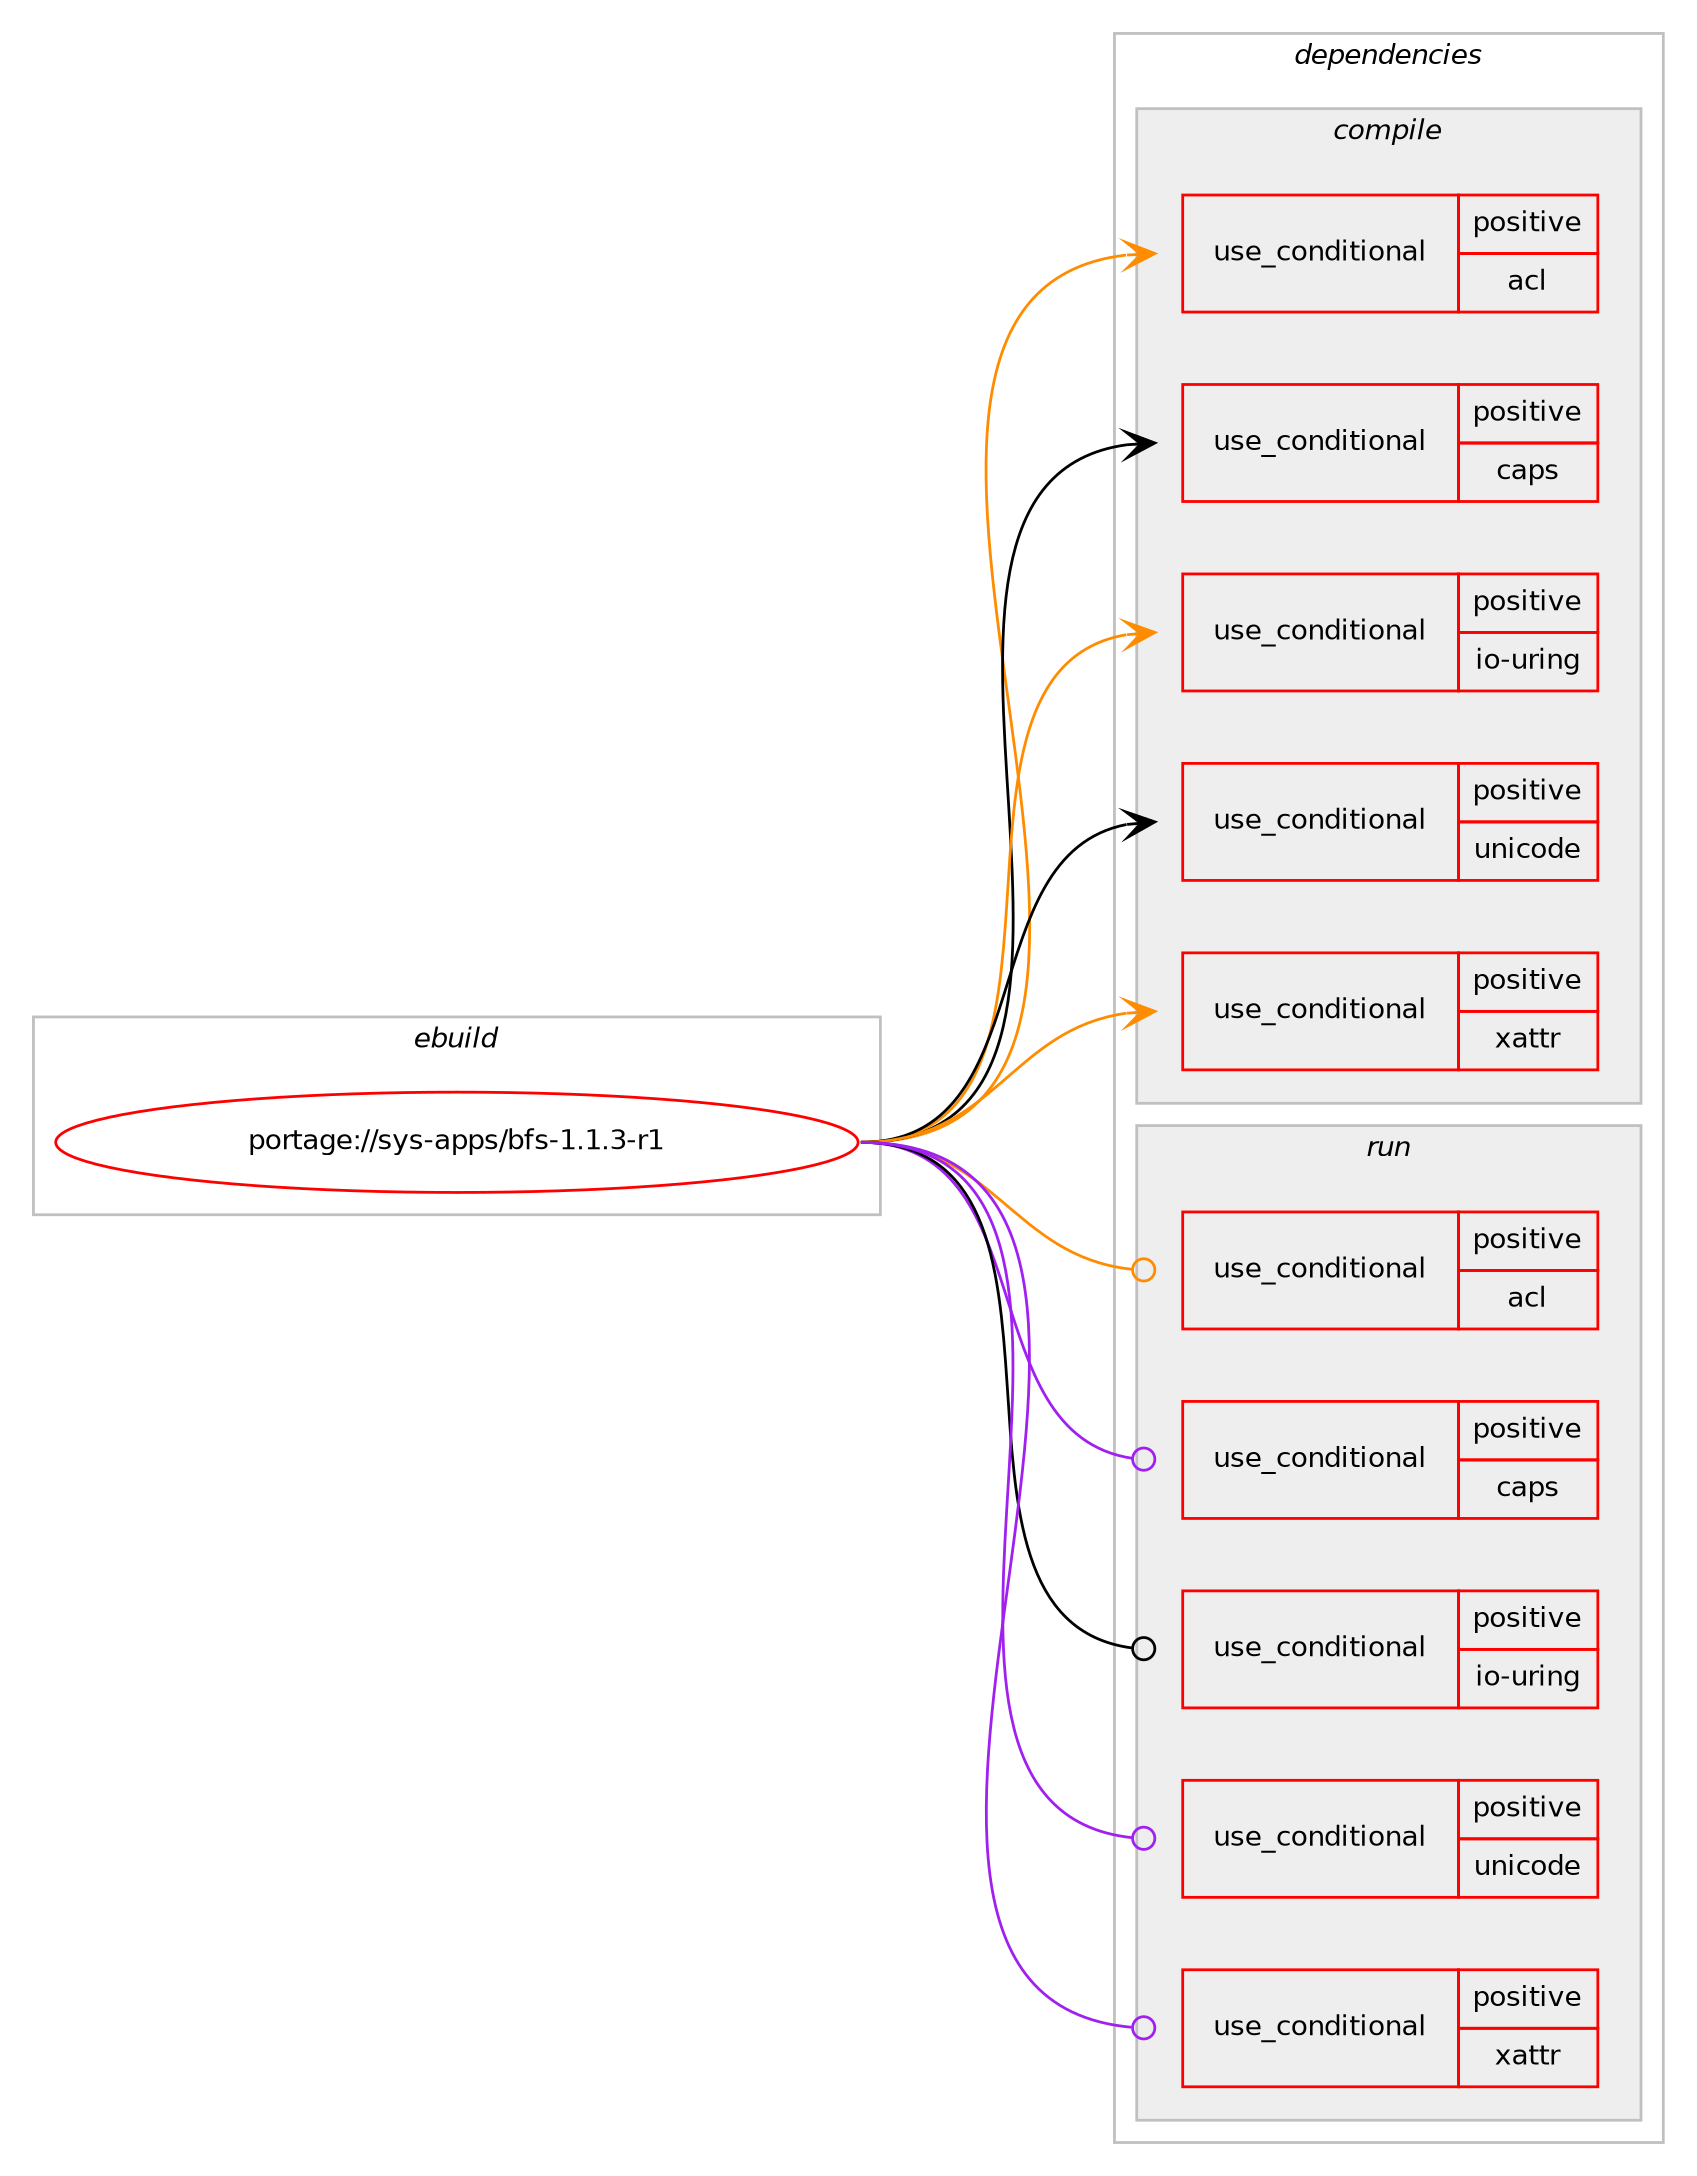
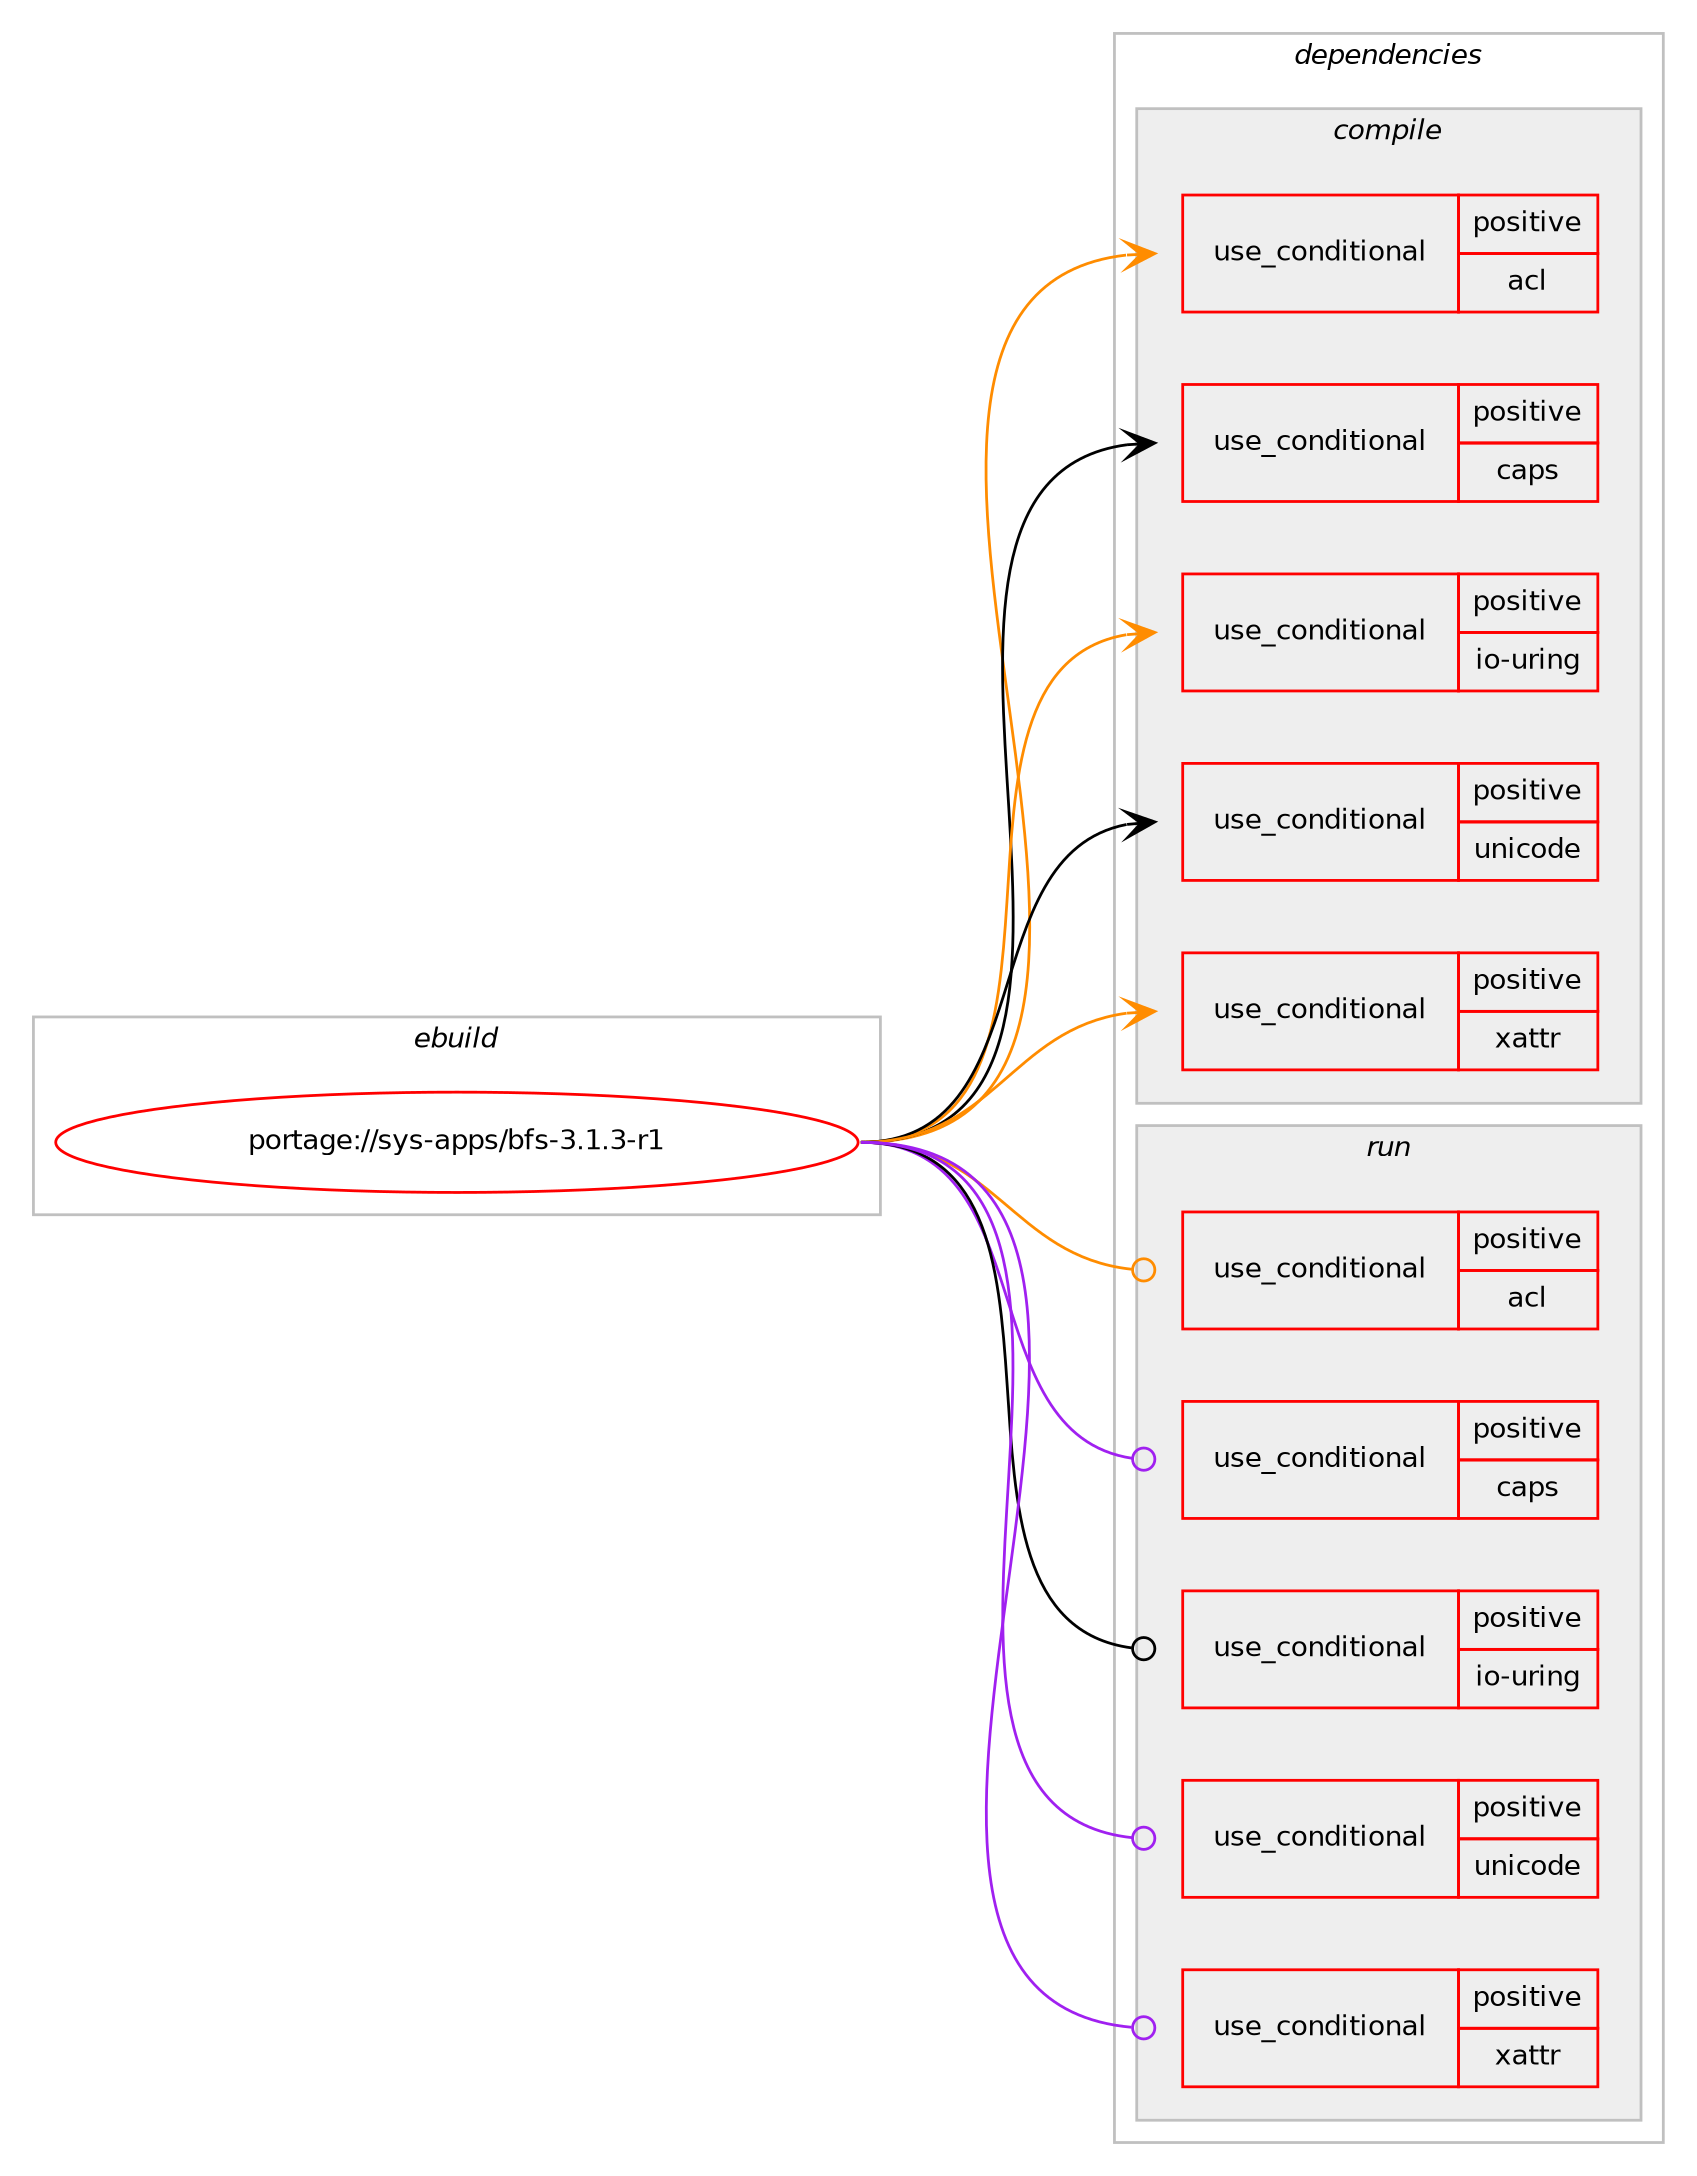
(457, 1142) -> (457, 1142)
